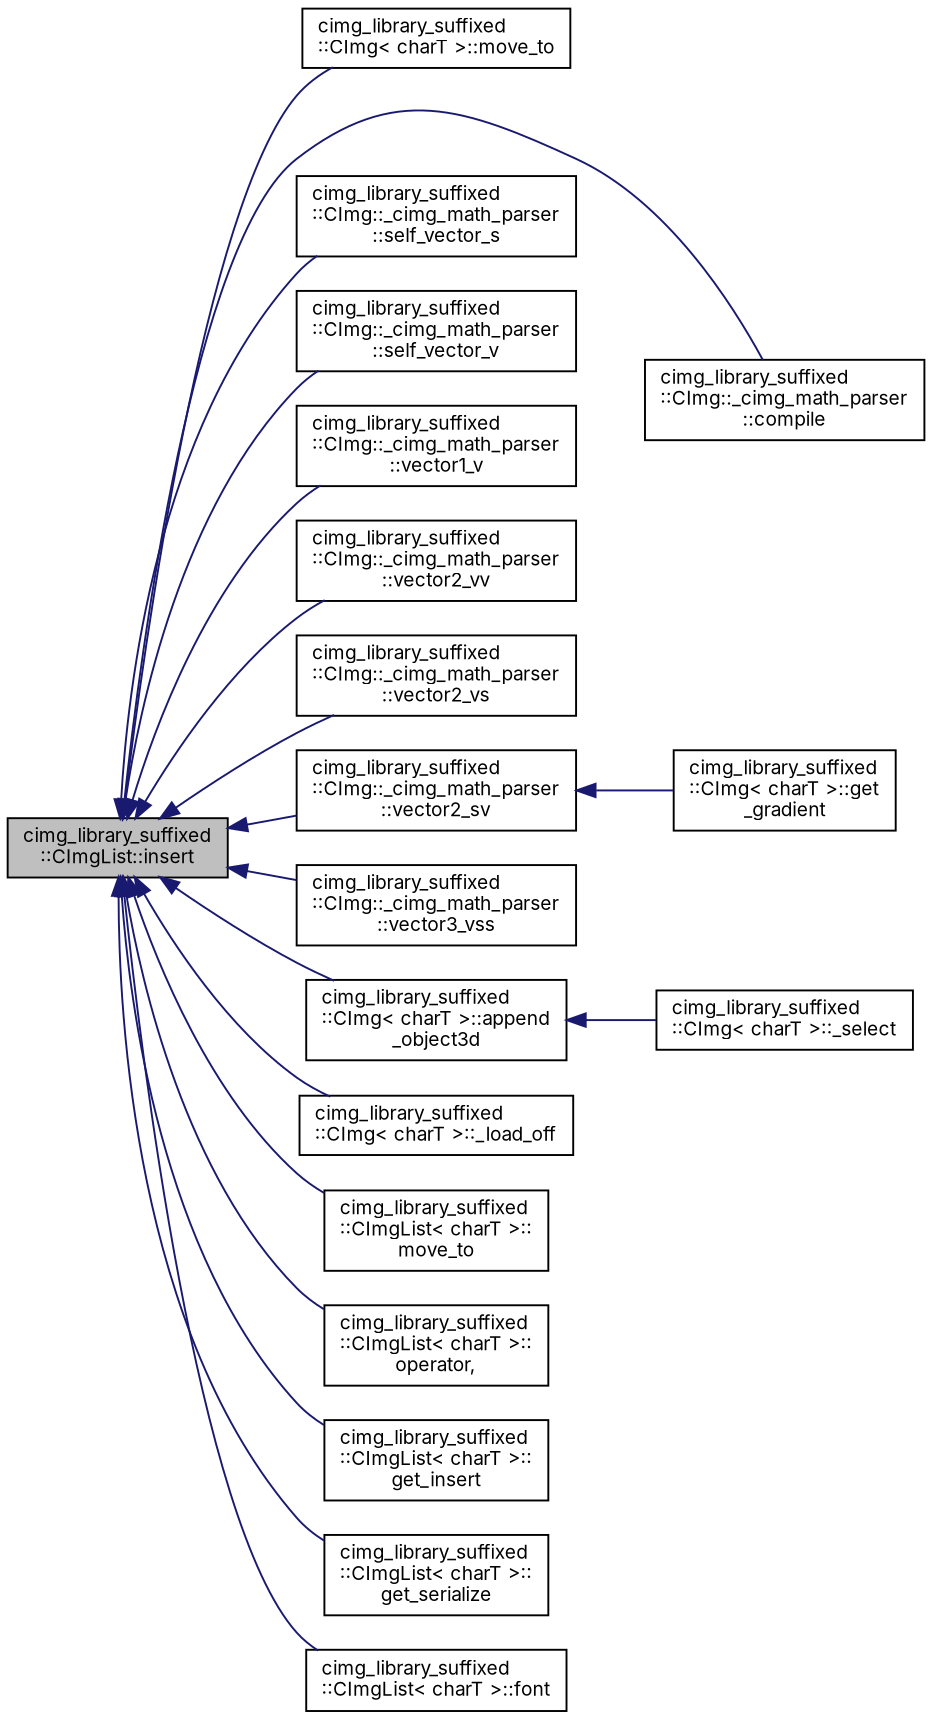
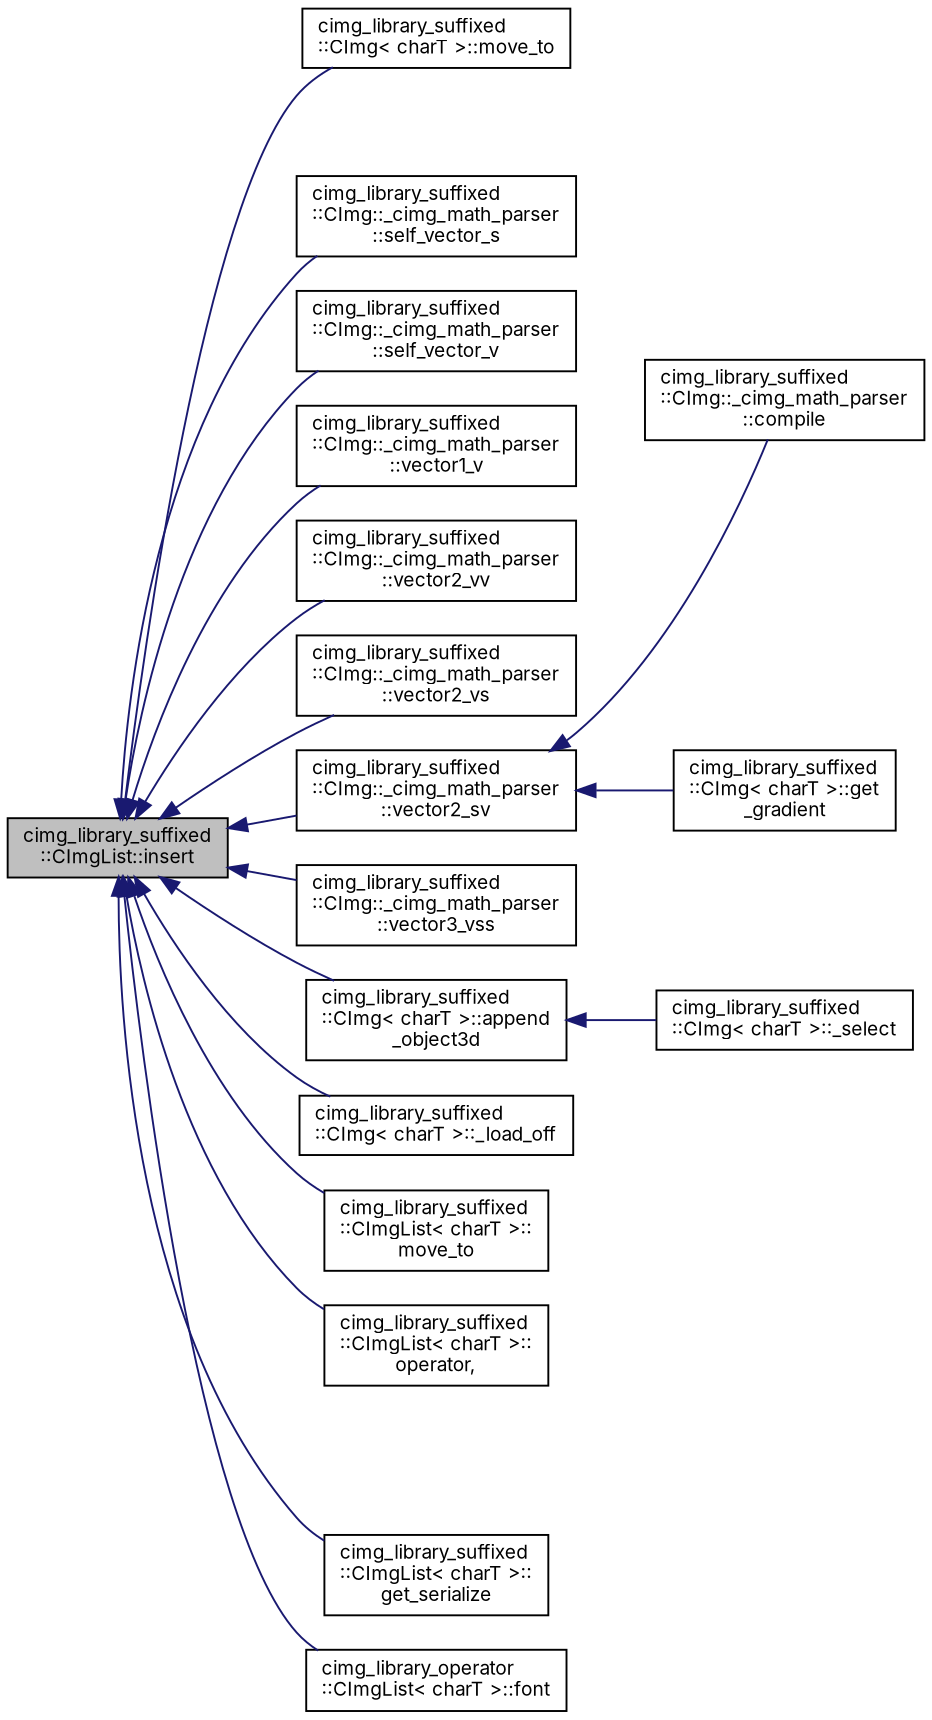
(267, 195) -> (685, 602)
(436, 1460) -> none
(436, 1680) -> (436, 1680)
